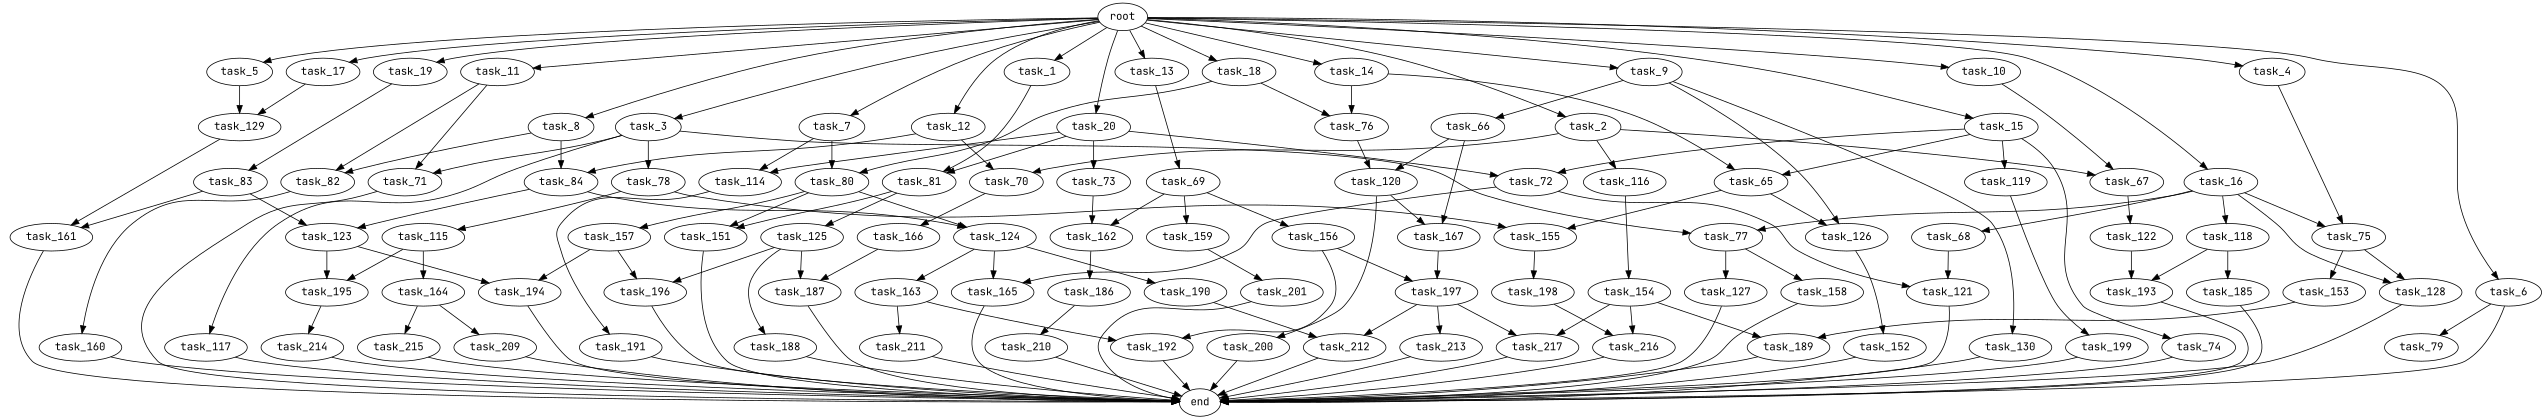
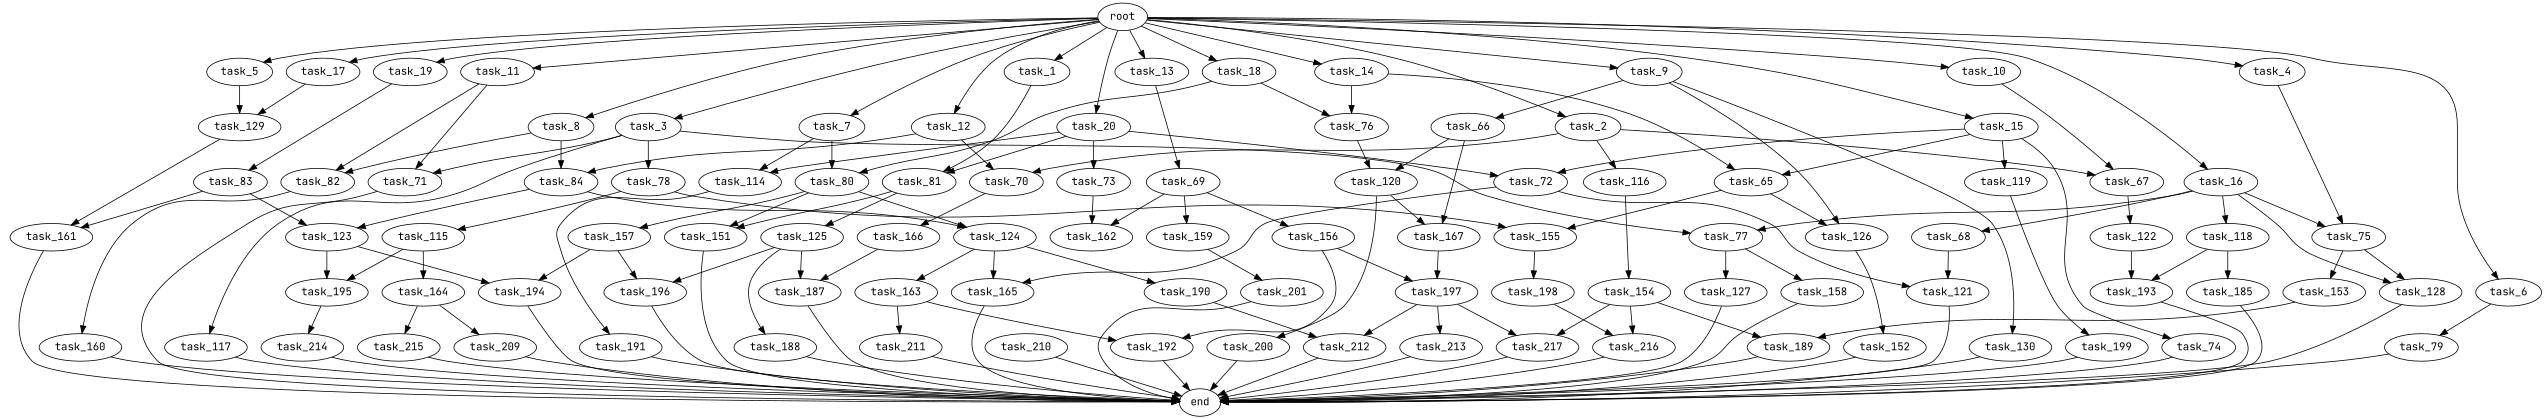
(1089, 292) -> none
(2143, 386) -> (1810, 393)
